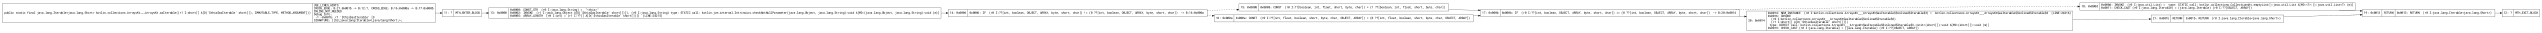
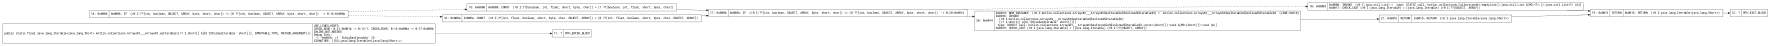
(715, 13) -> none
